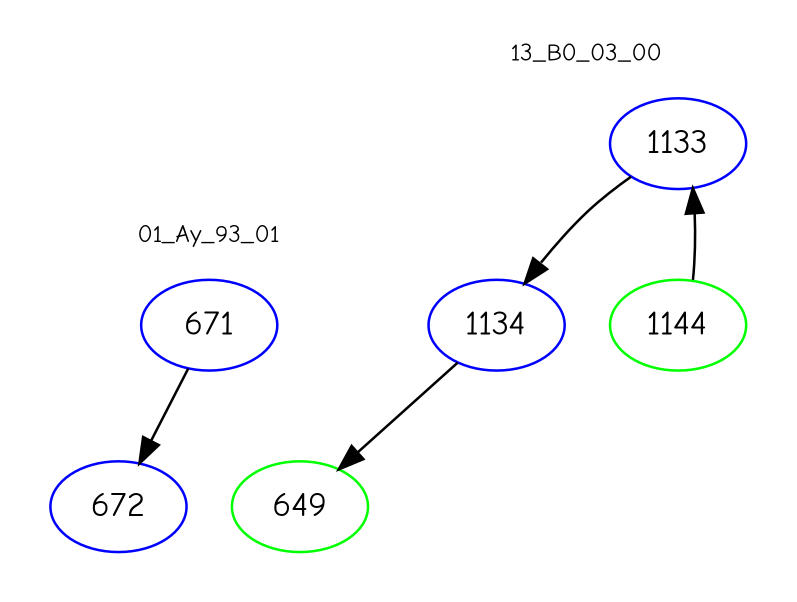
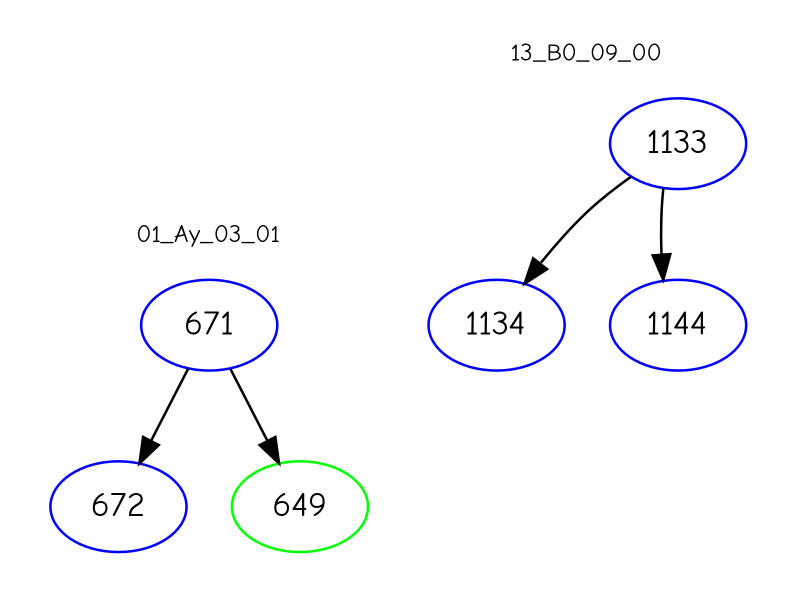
(587, 54) -> (587, 54)
(209, 236) -> (209, 236)
(695, 247) -> (661, 221)
(678, 325) -> (678, 325)
(408, 407) -> (249, 405)
